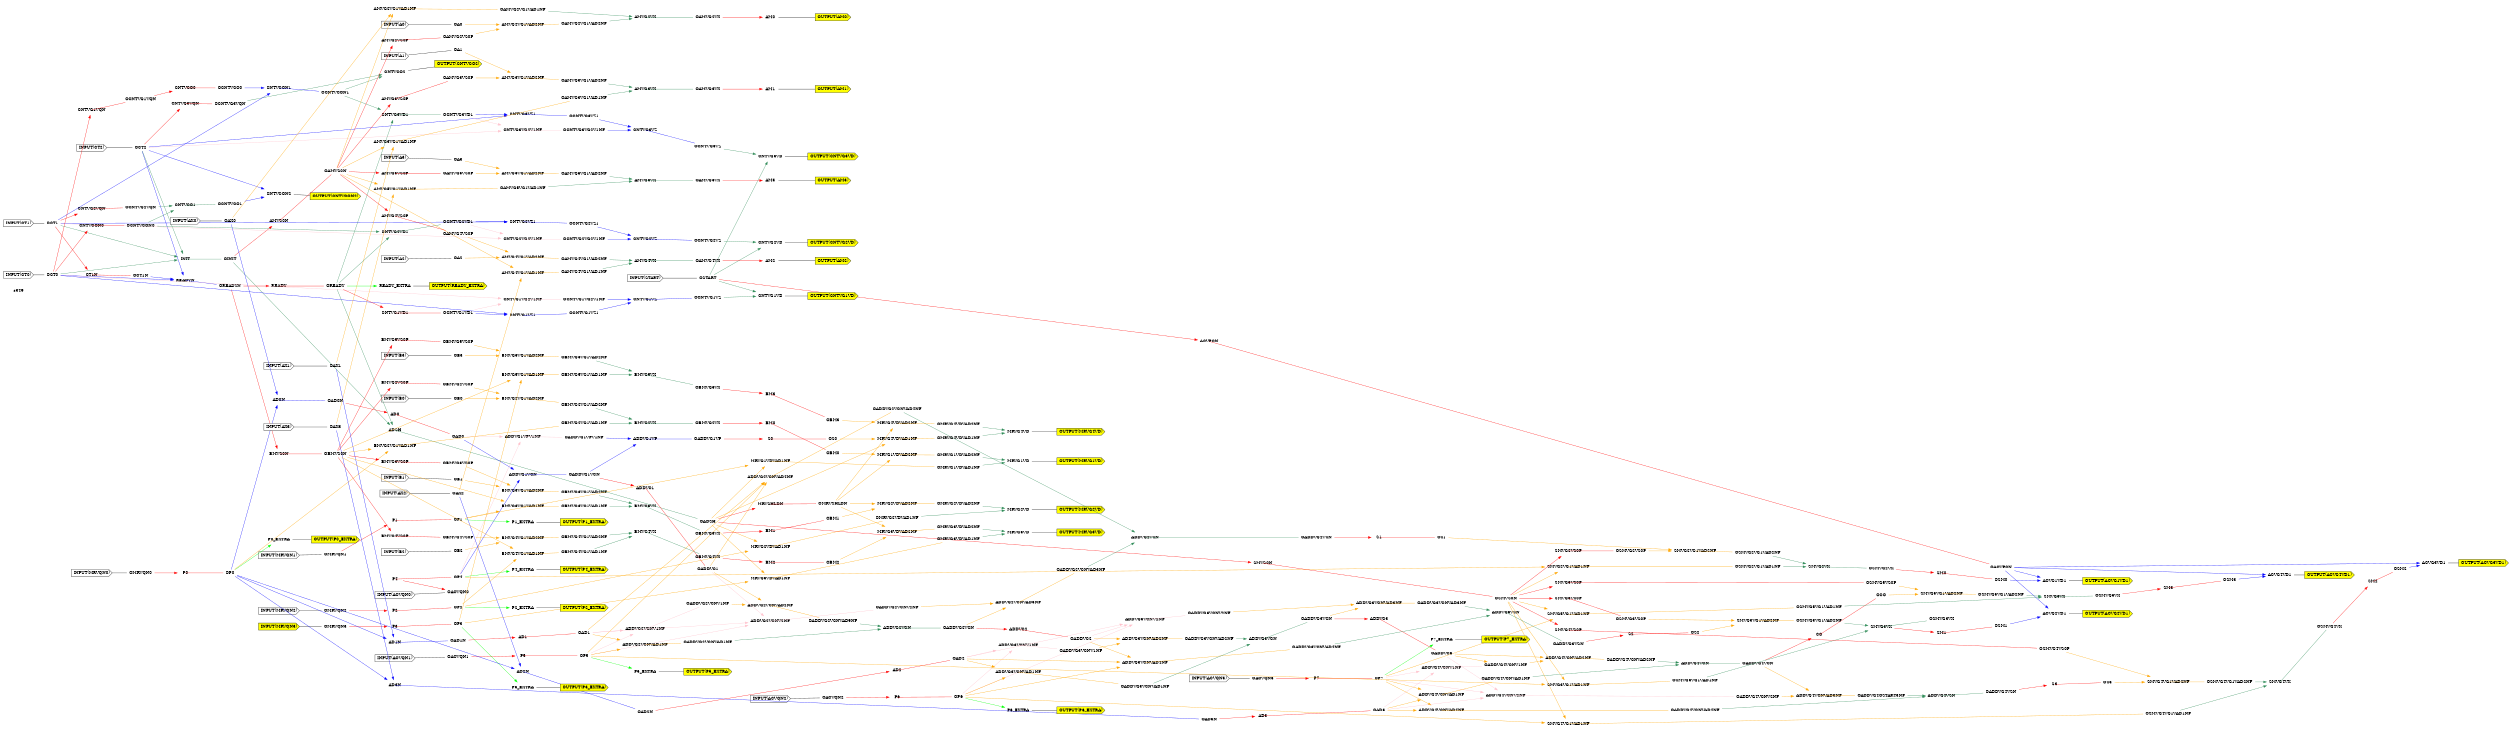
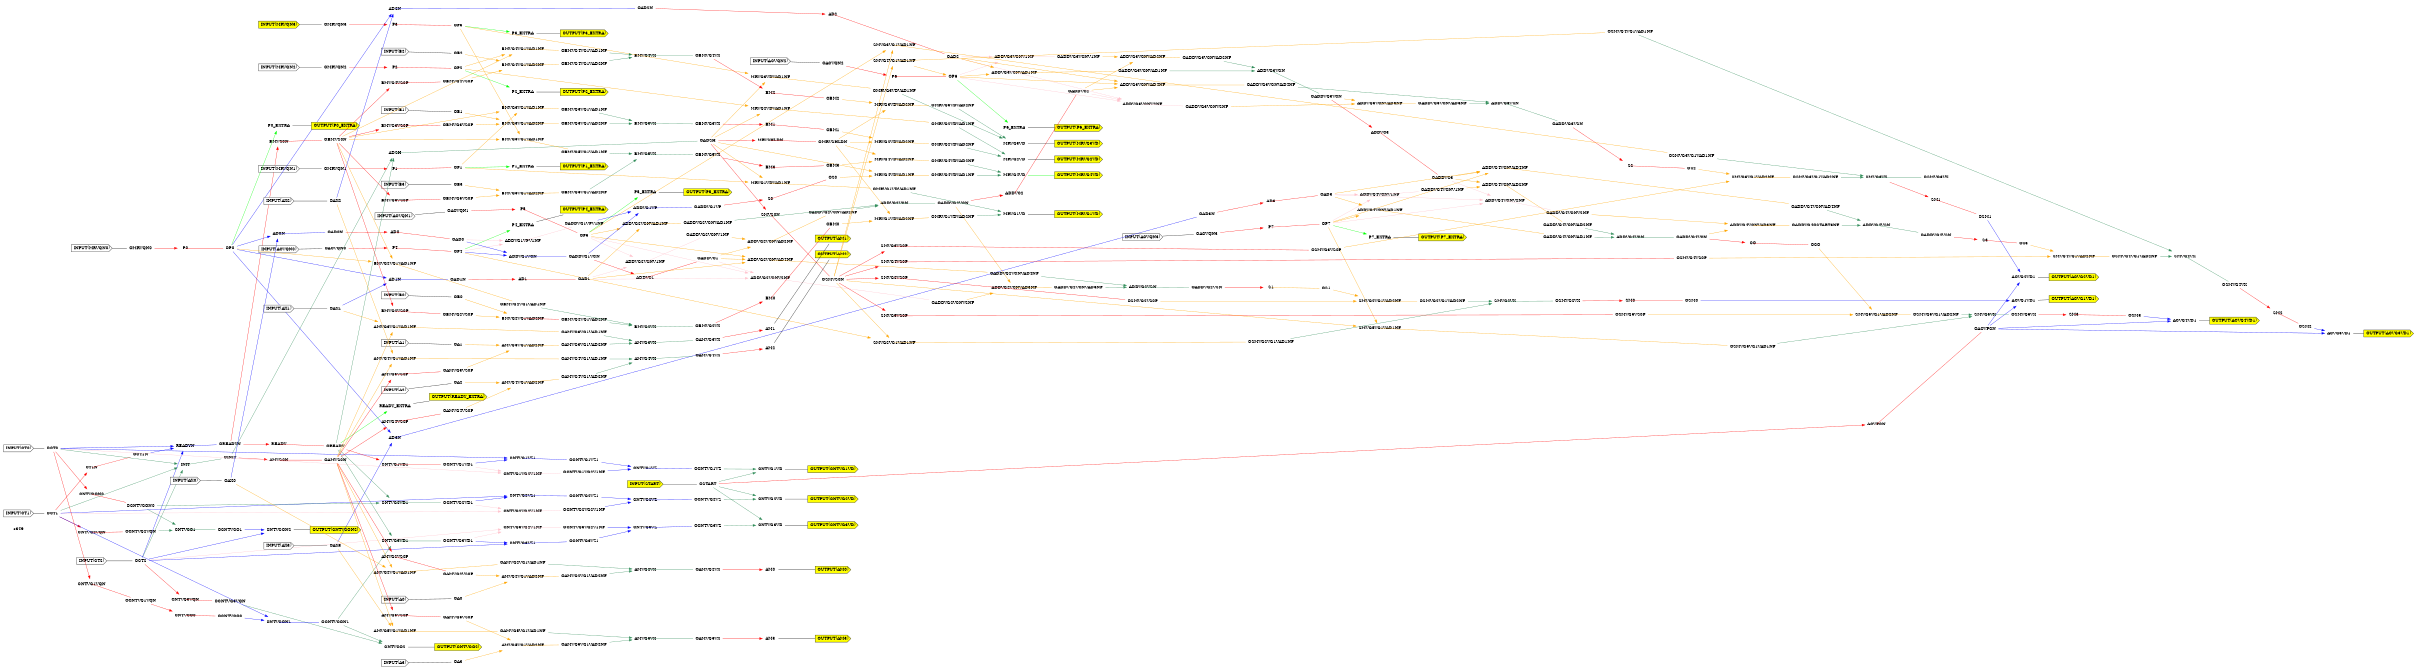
(645, 278) -> (645, 484)
(541, 400) -> (541, 319)
(1044, 432) -> (1041, 175)
(1407, 537) -> (1295, 288)
(423, 585) -> (366, 248)
(833, 621) -> (833, 212)
(1470, 659) -> (1466, 174)
(1254, 710) -> (929, 70)
